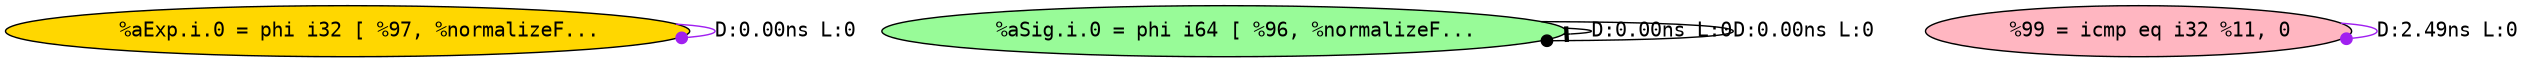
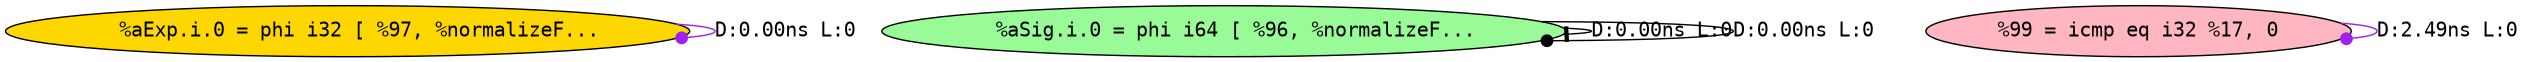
(2139, 31) -> (2139, 31)
